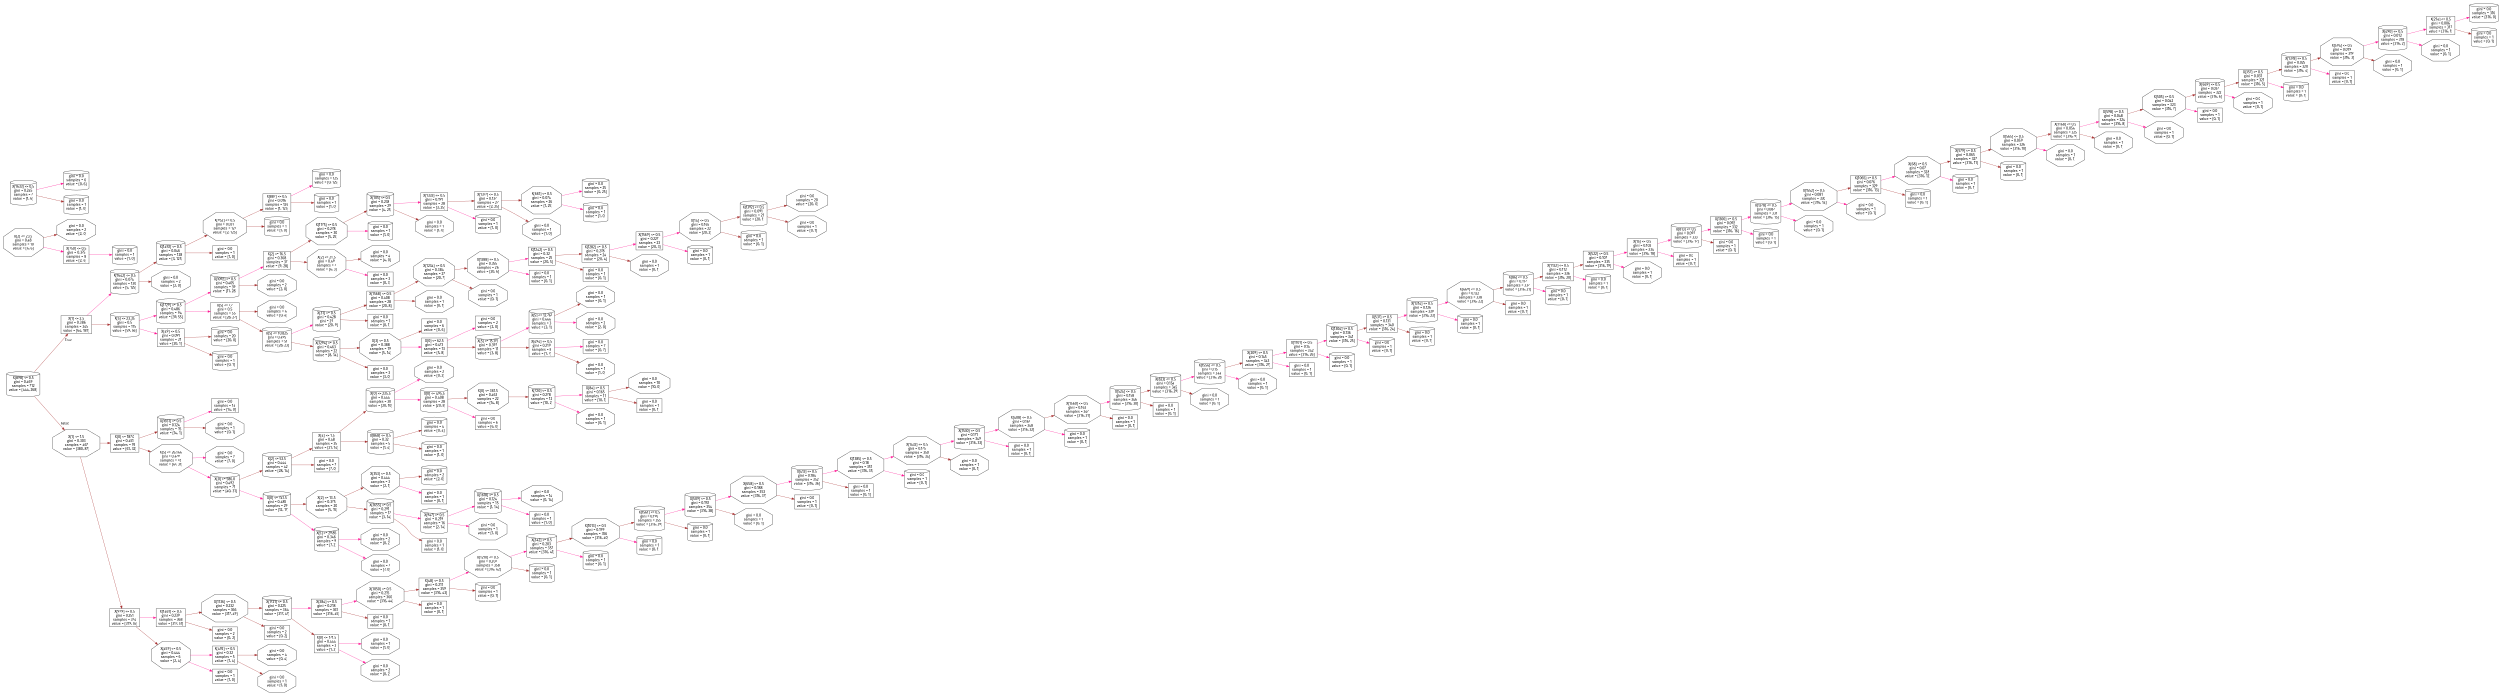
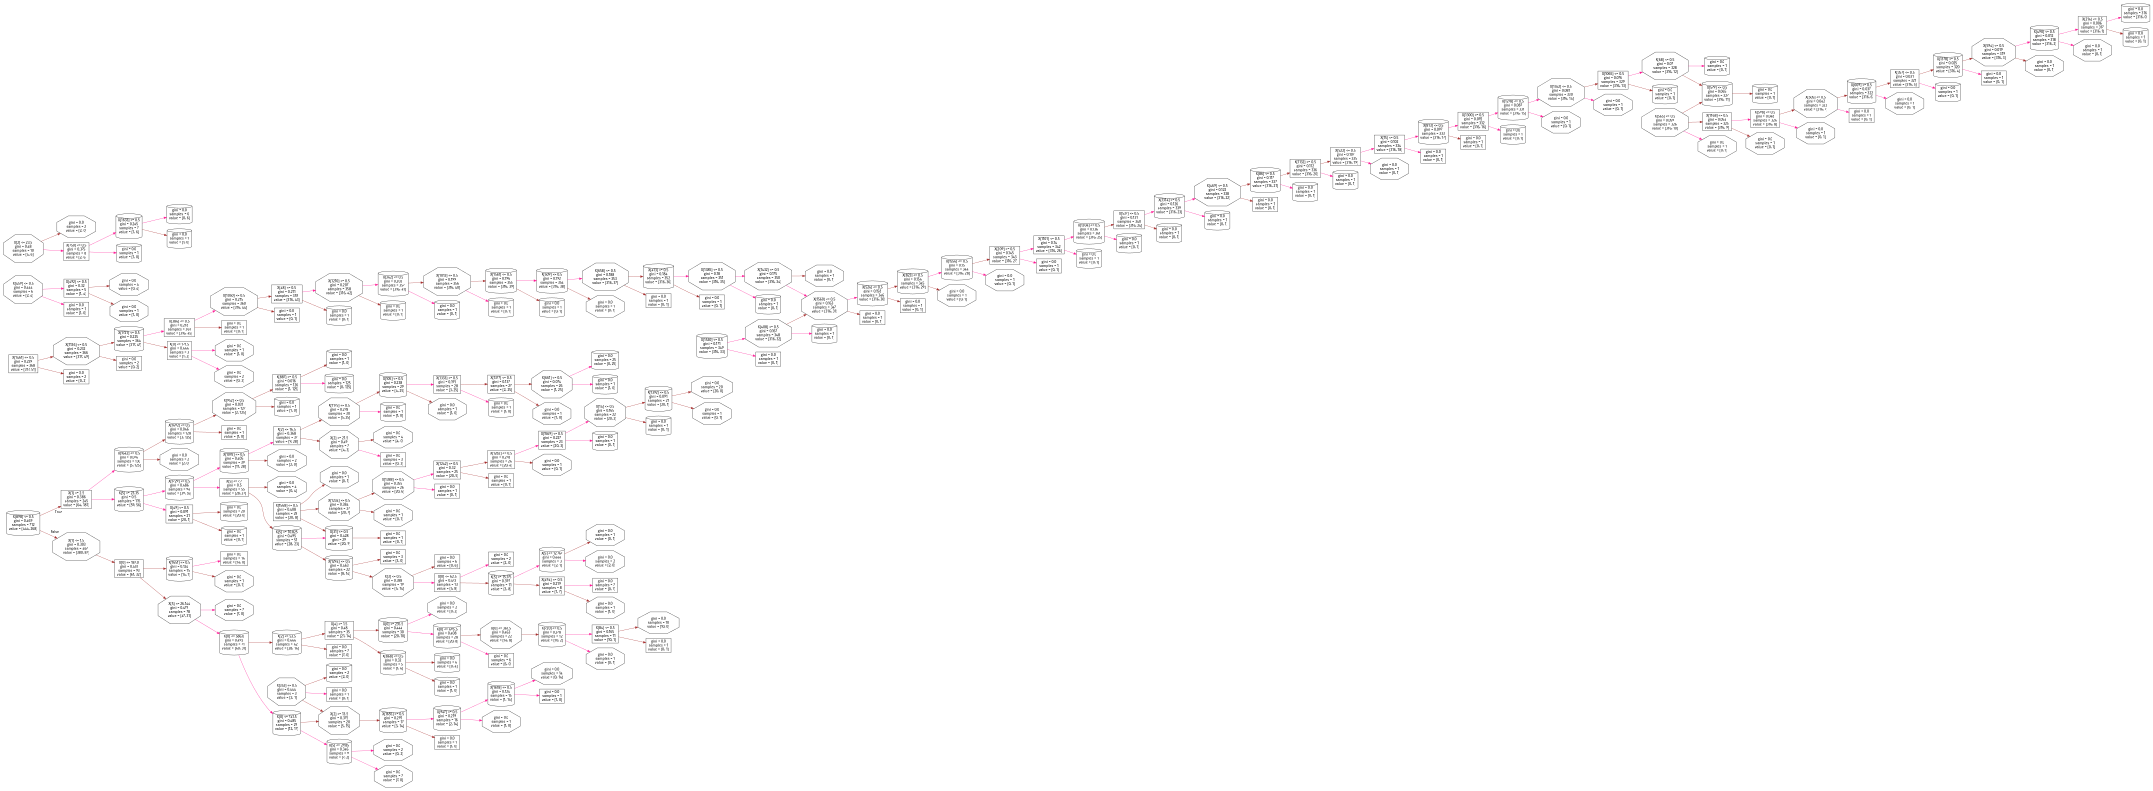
(1985, 151) -> (1691, 108)
none -> (101, 240)
(352, 310) -> (312, 524)
(100, 325) -> (102, 499)
(946, 443) -> (795, 290)
(783, 483) -> (634, 277)
(353, 493) -> (312, 705)
(125, 618) -> none
